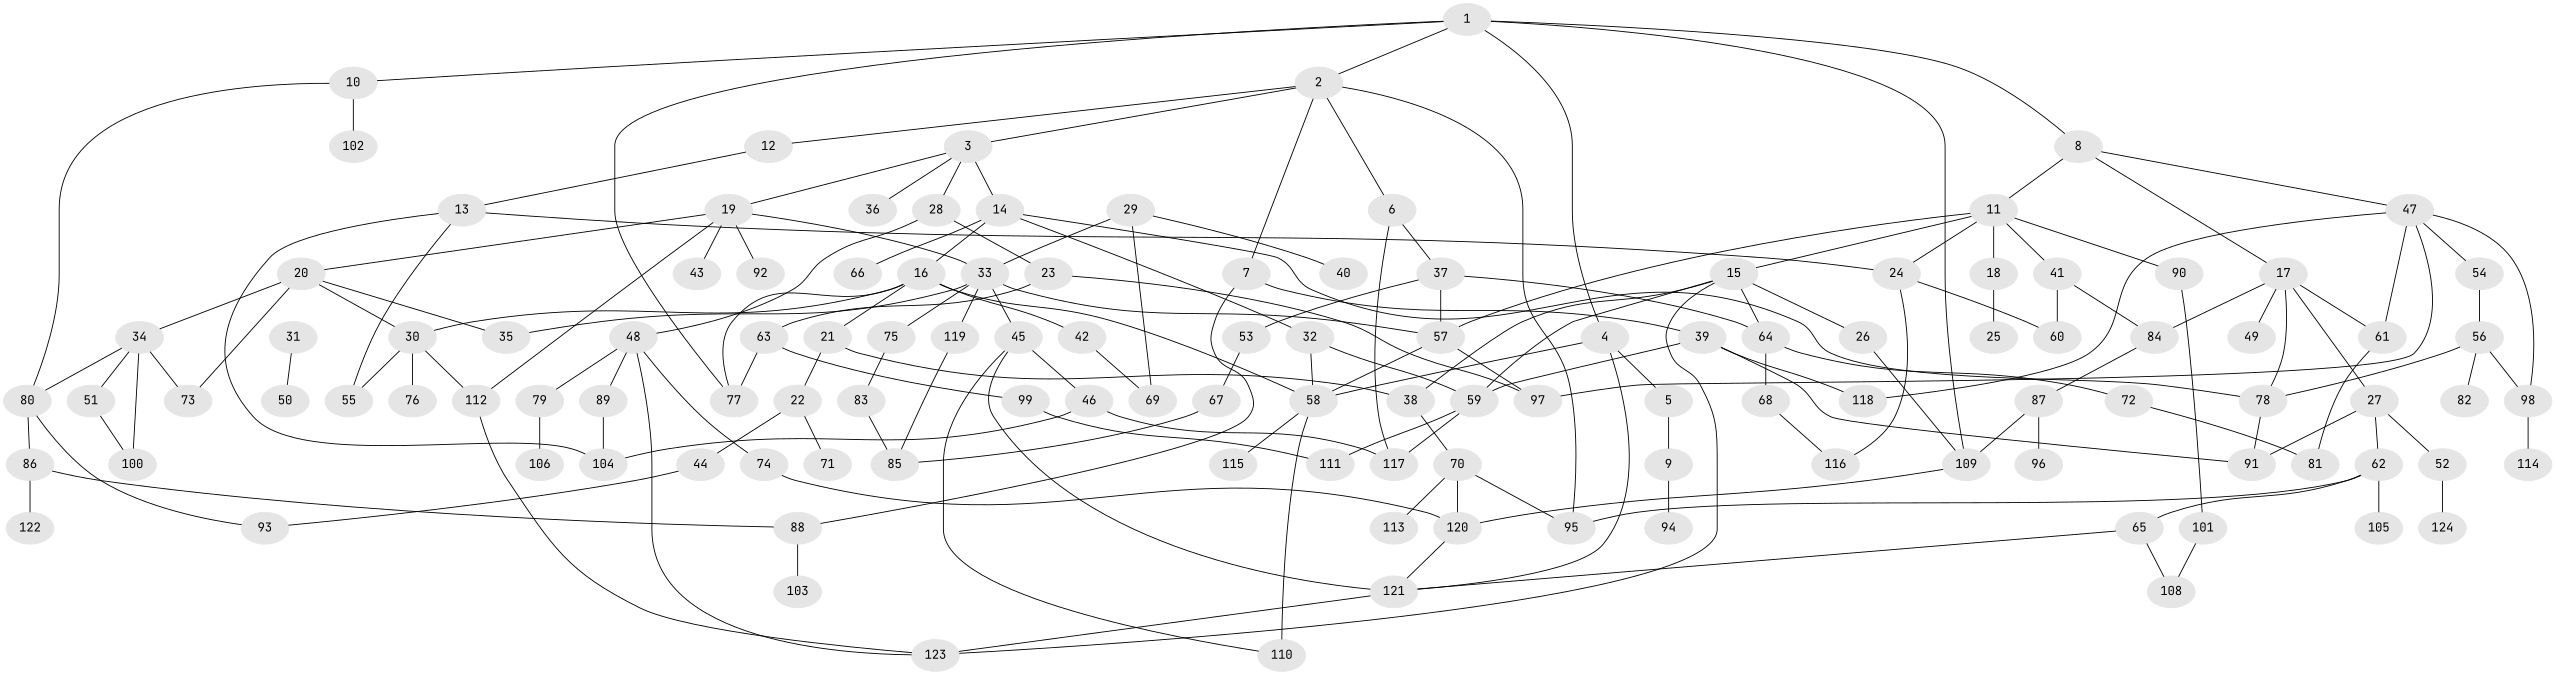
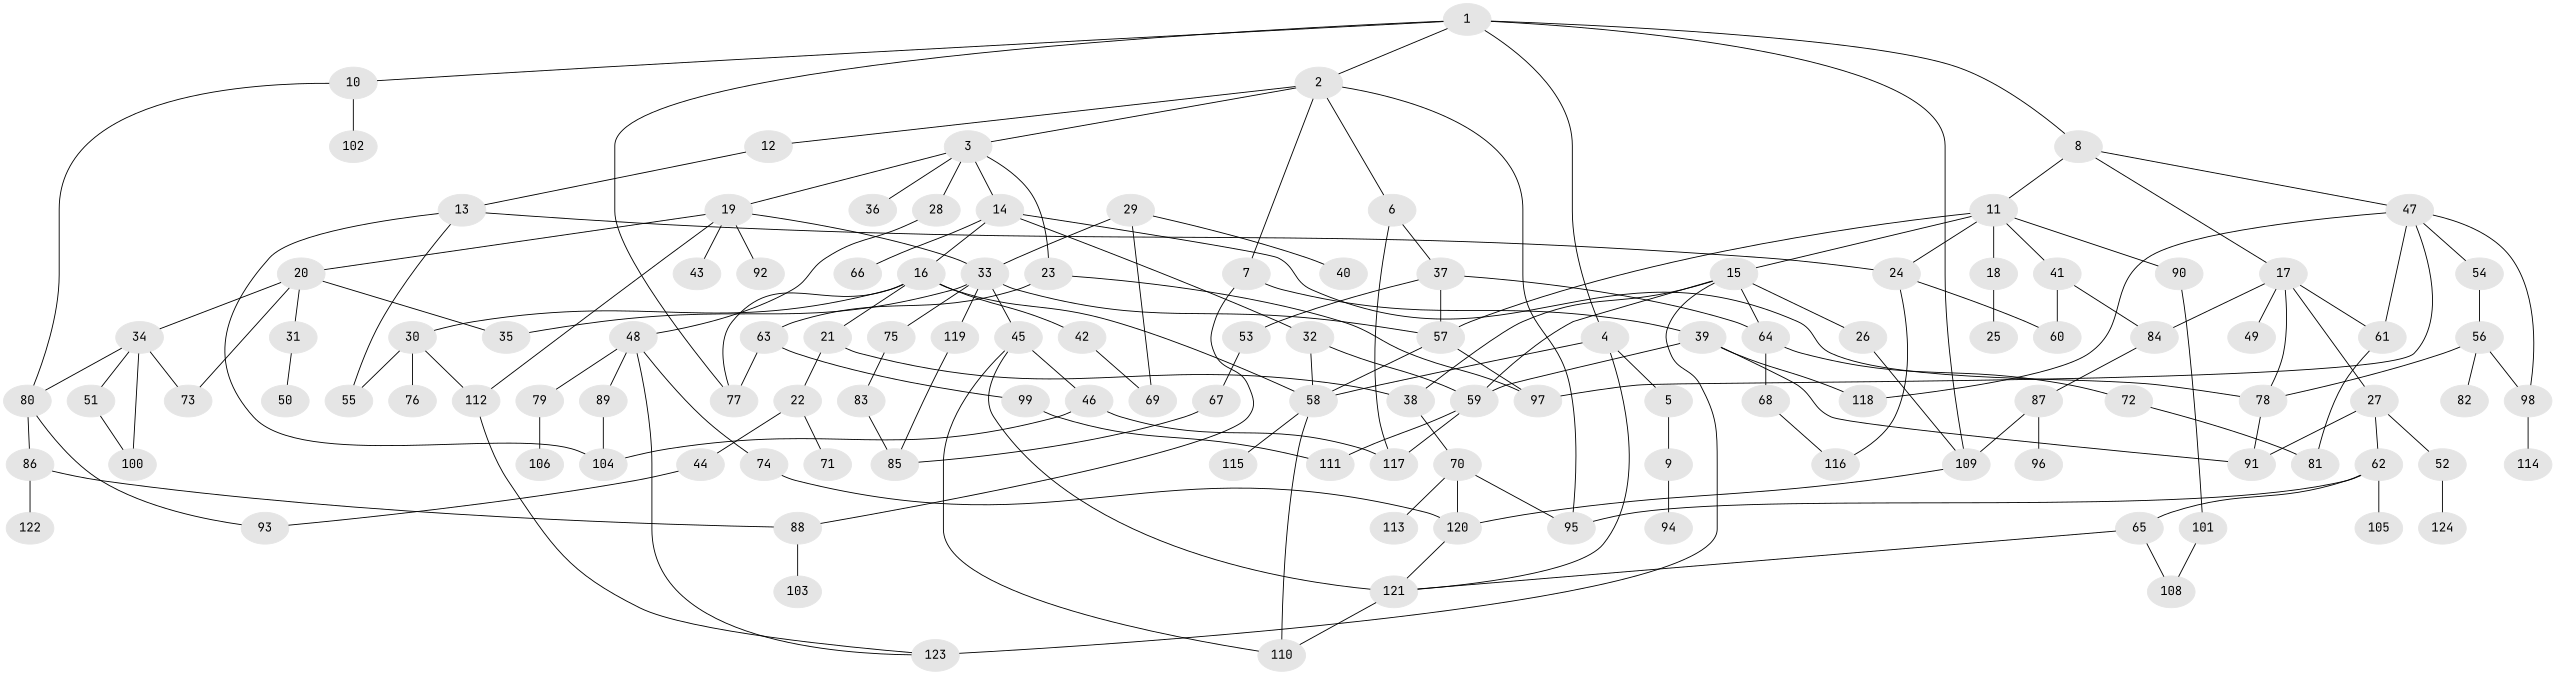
(992, 242) -> (1033, 197)
(357, 306) -> (297, 305)
(1165, 624) -> (1326, 630)
